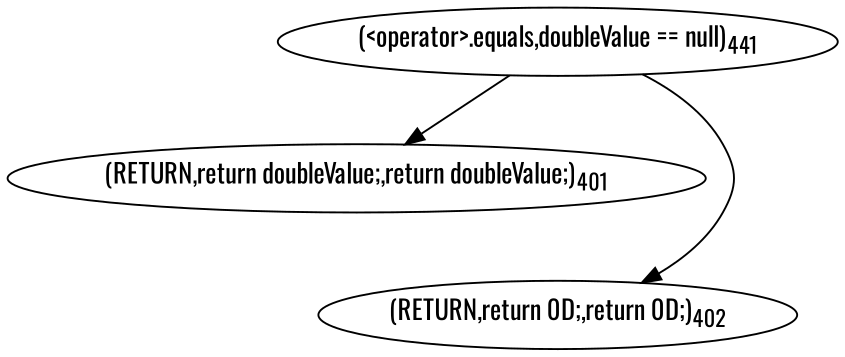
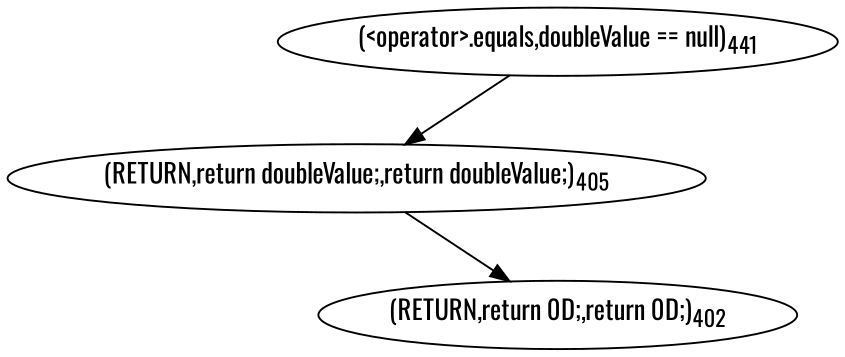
(733, 169) -> (449, 241)
(593, 175) -> (593, 175)
